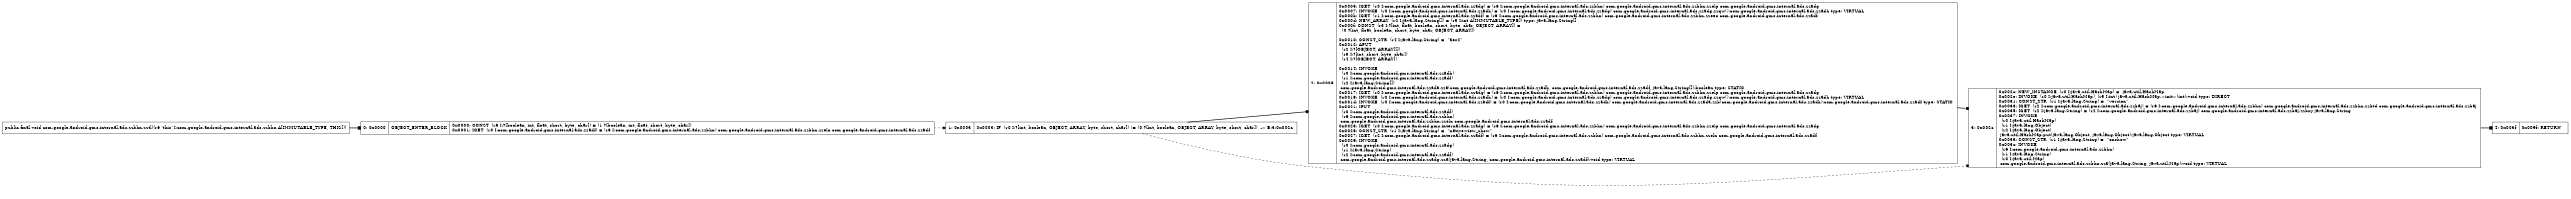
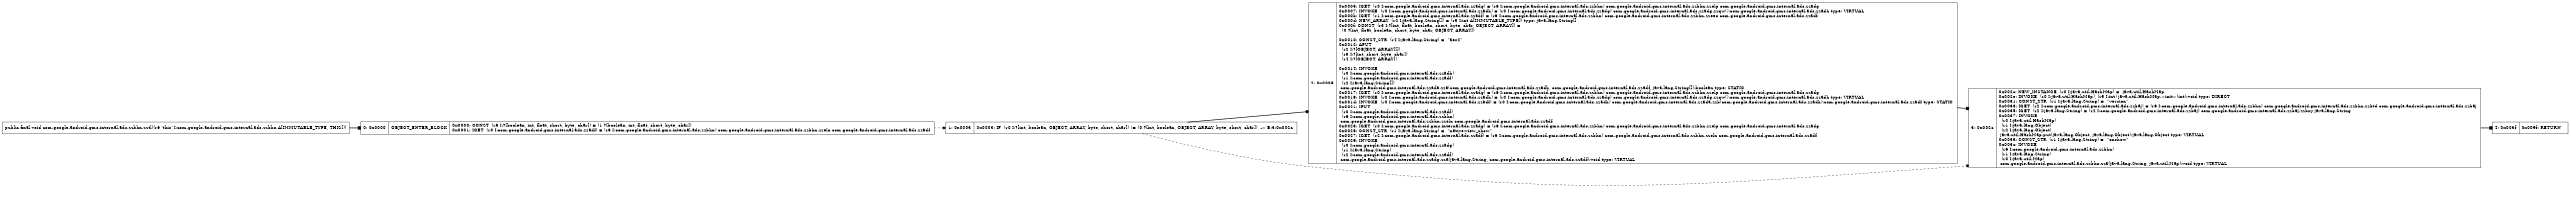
(1961, 108) -> (1961, 108)
